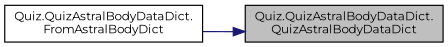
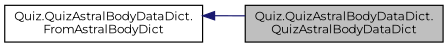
(218, 32) -> (230, 16)
